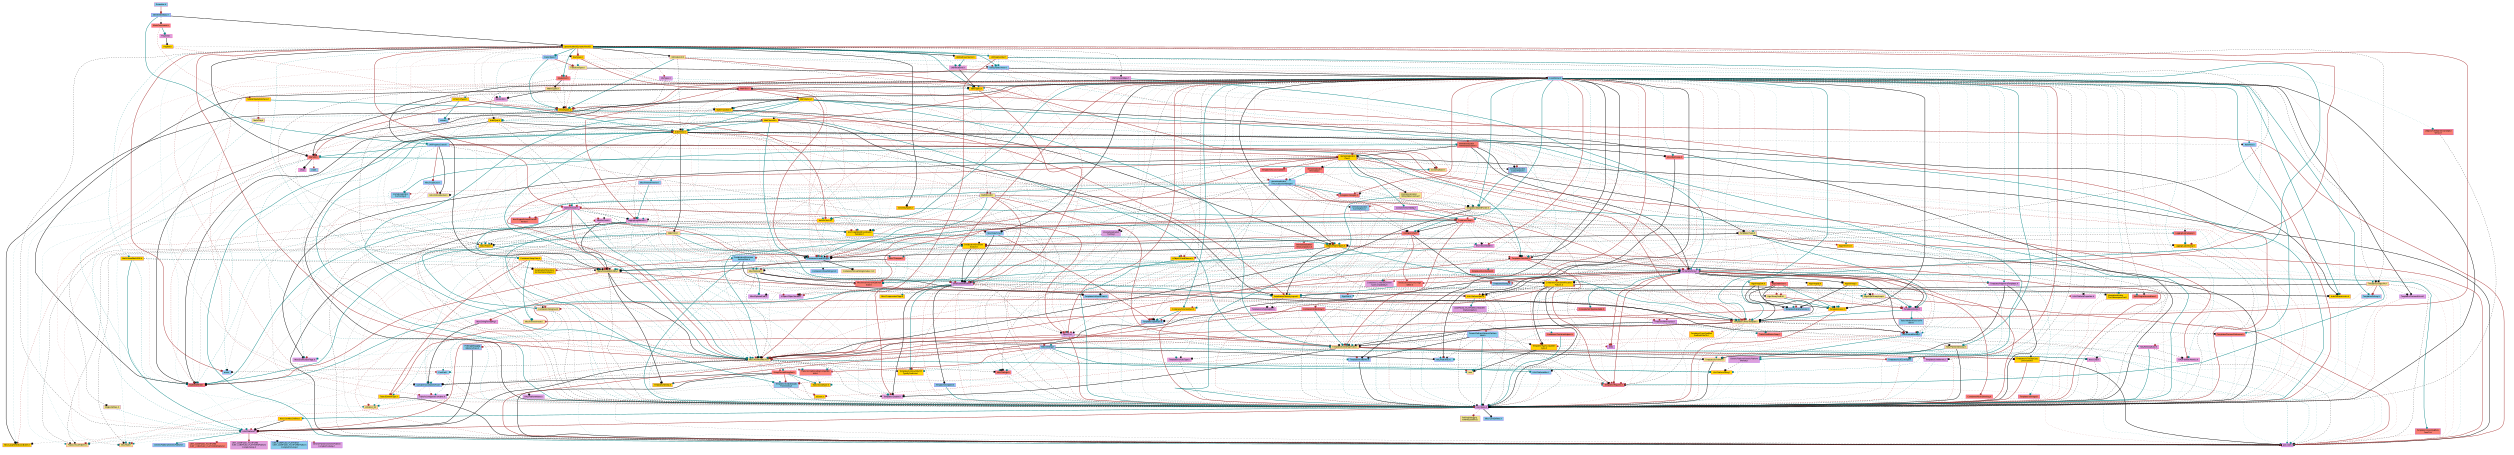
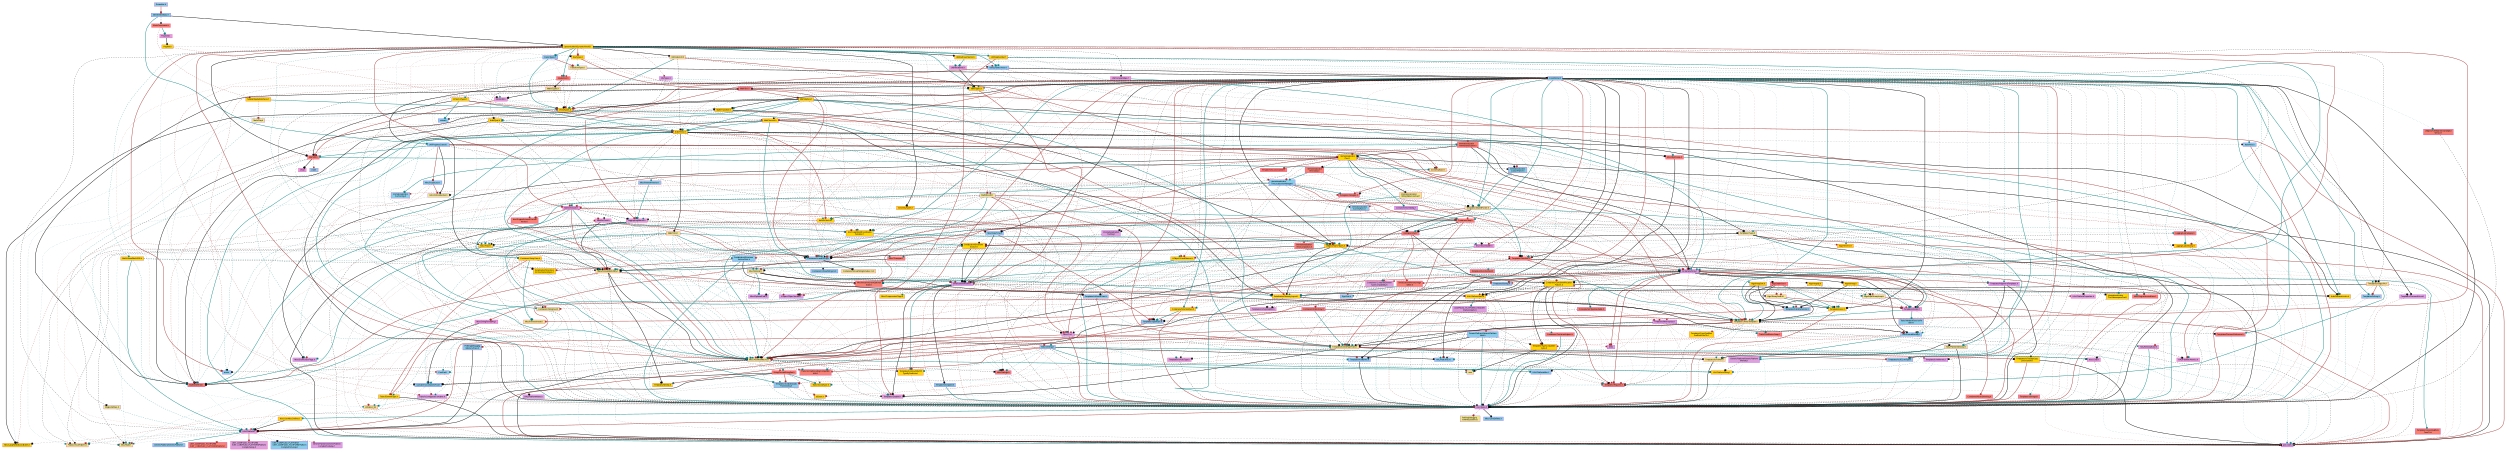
(1243, 405) -> (1243, 405)
none -> (333, 414)
